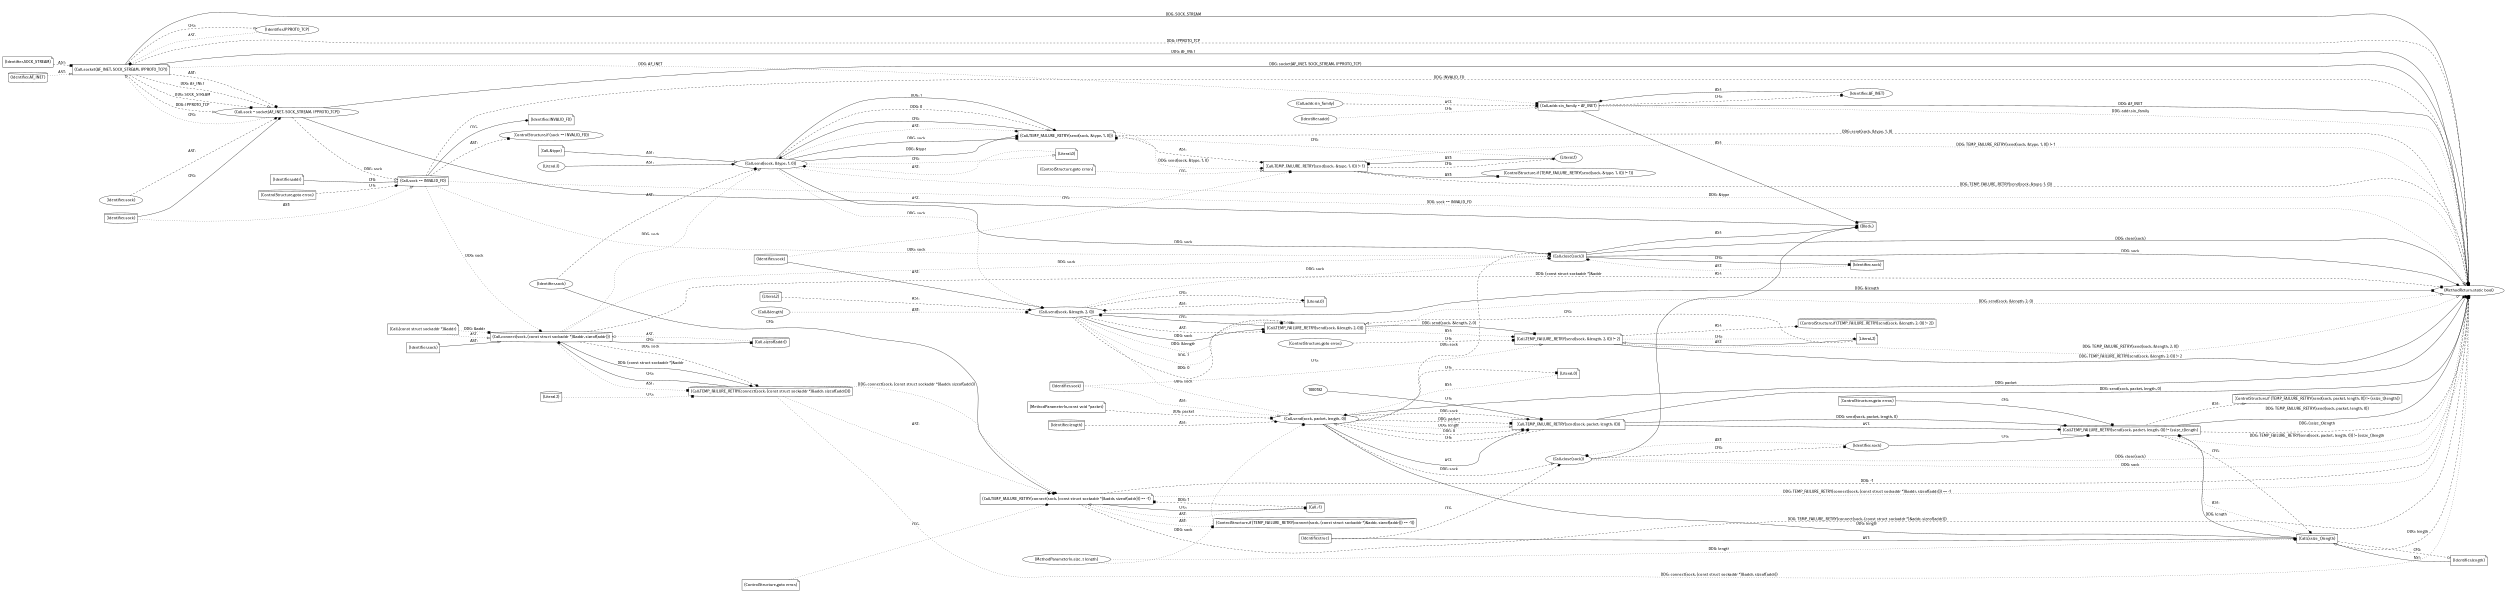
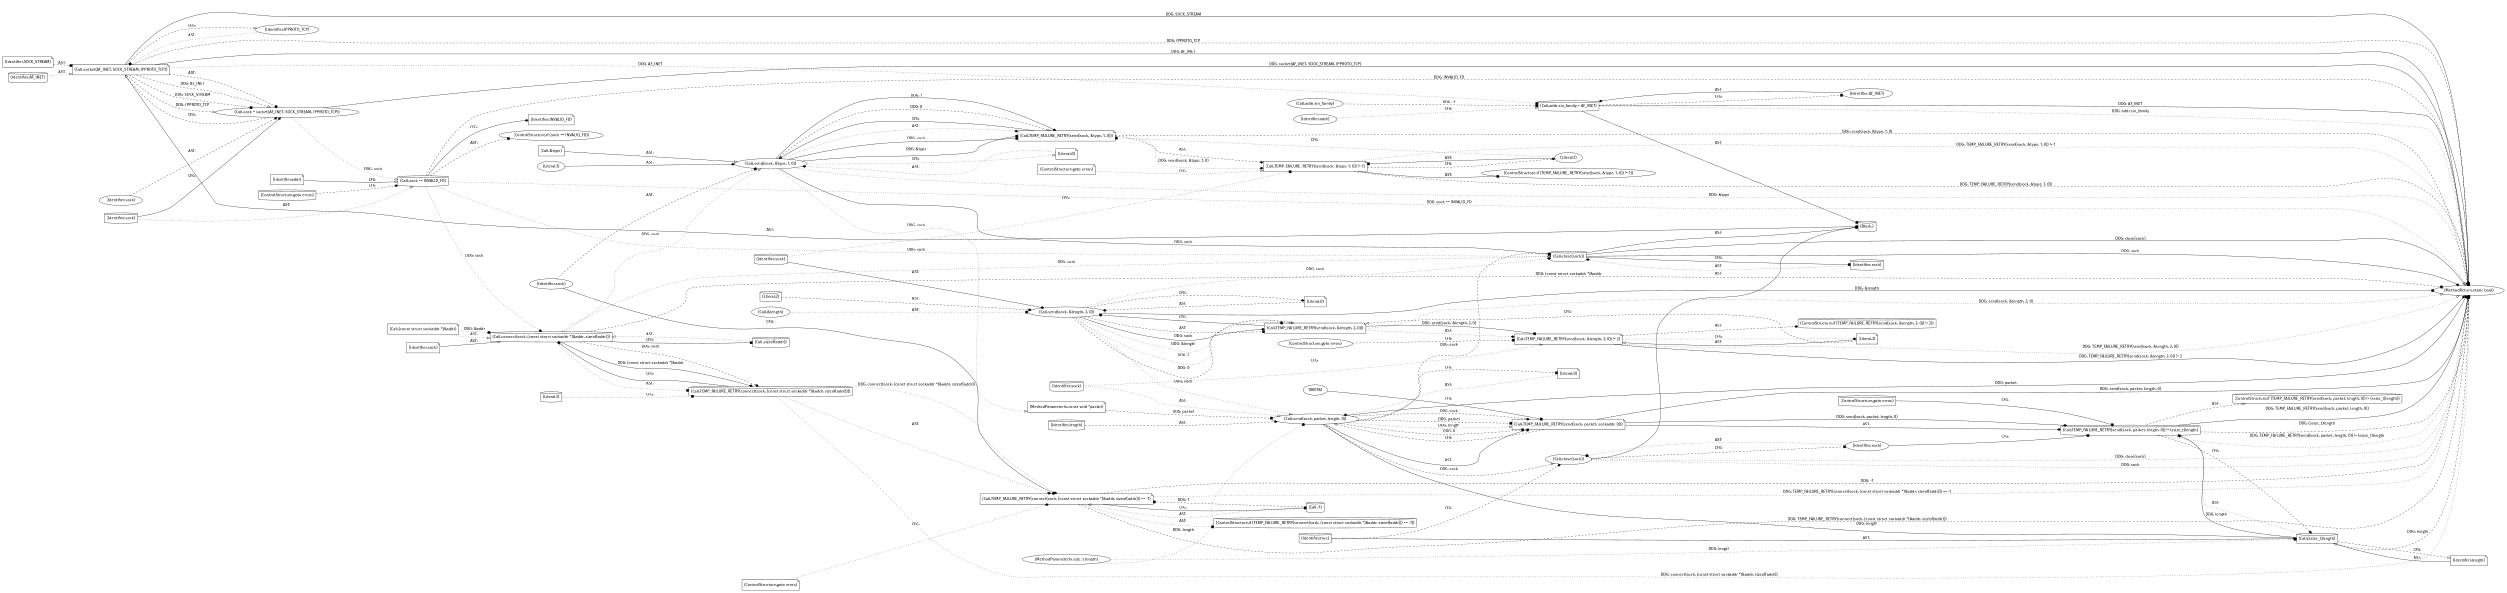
(1449, 102) -> (1449, 102)
(190, 121) -> (190, 121)
(339, 157) -> (339, 157)
(1073, 206) -> (956, 240)
(931, 217) -> (956, 233)
(1569, 425) -> (1569, 425)
(1183, 530) -> (1183, 530)
